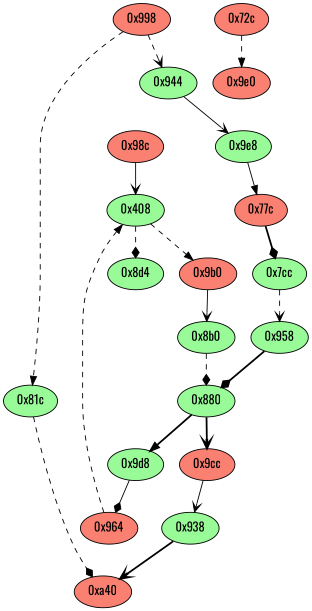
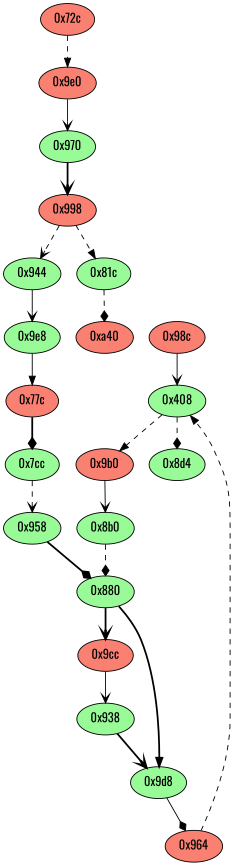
none -> (68, 147)
(150, 558) -> (129, 747)
